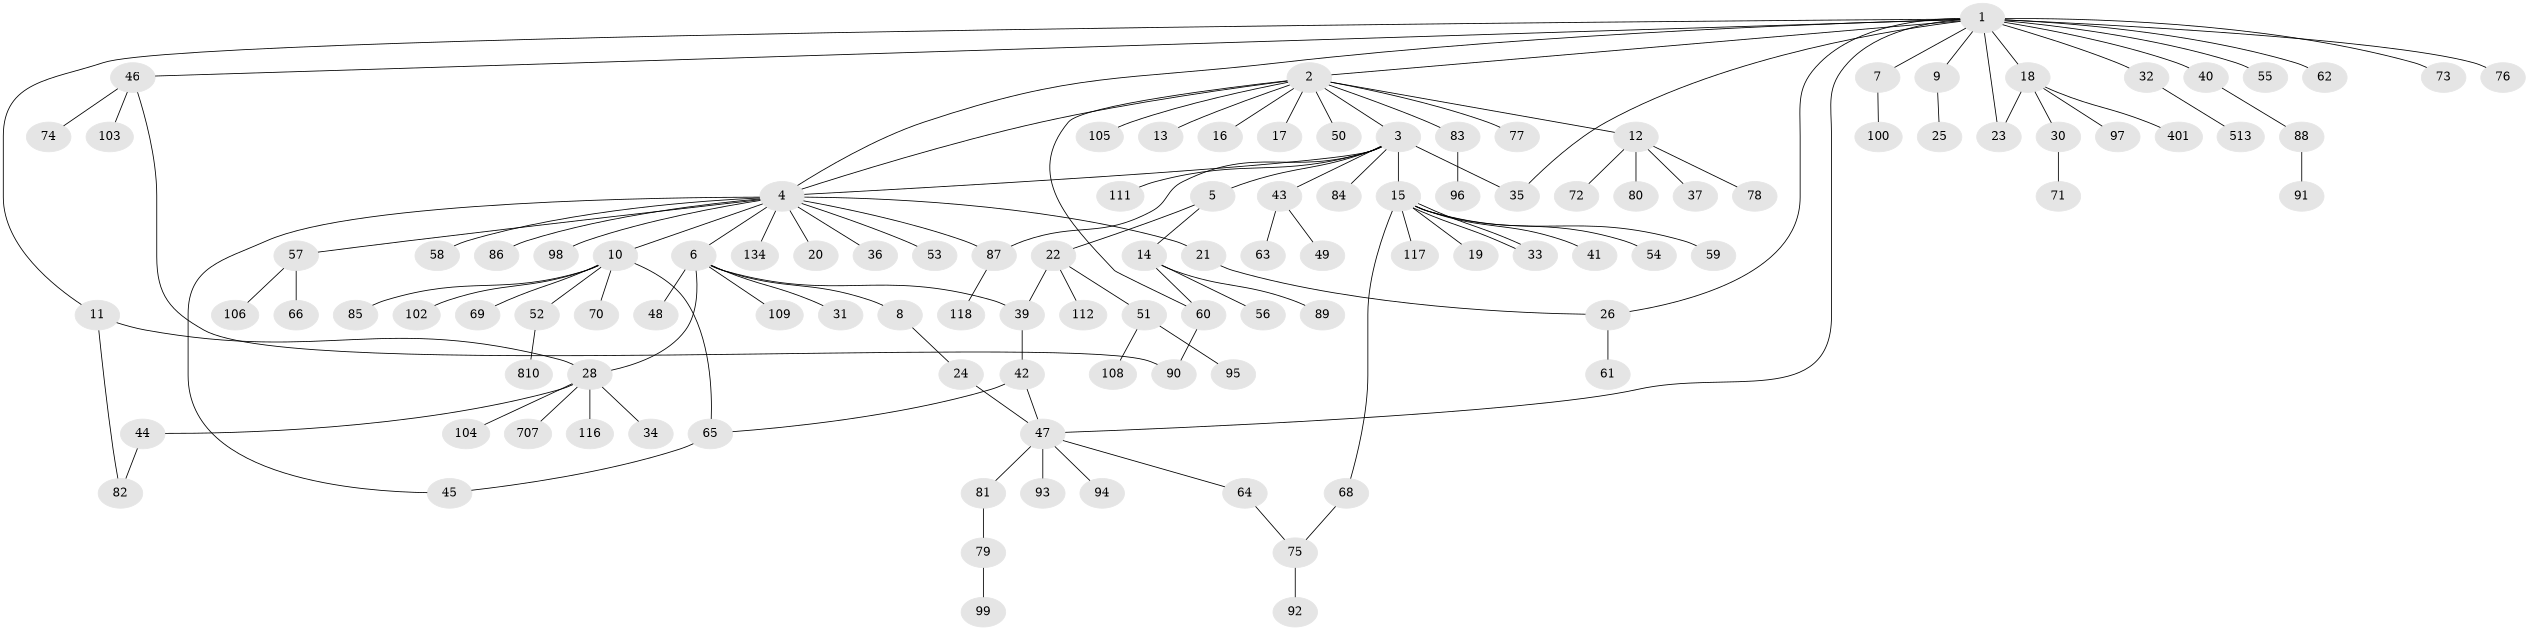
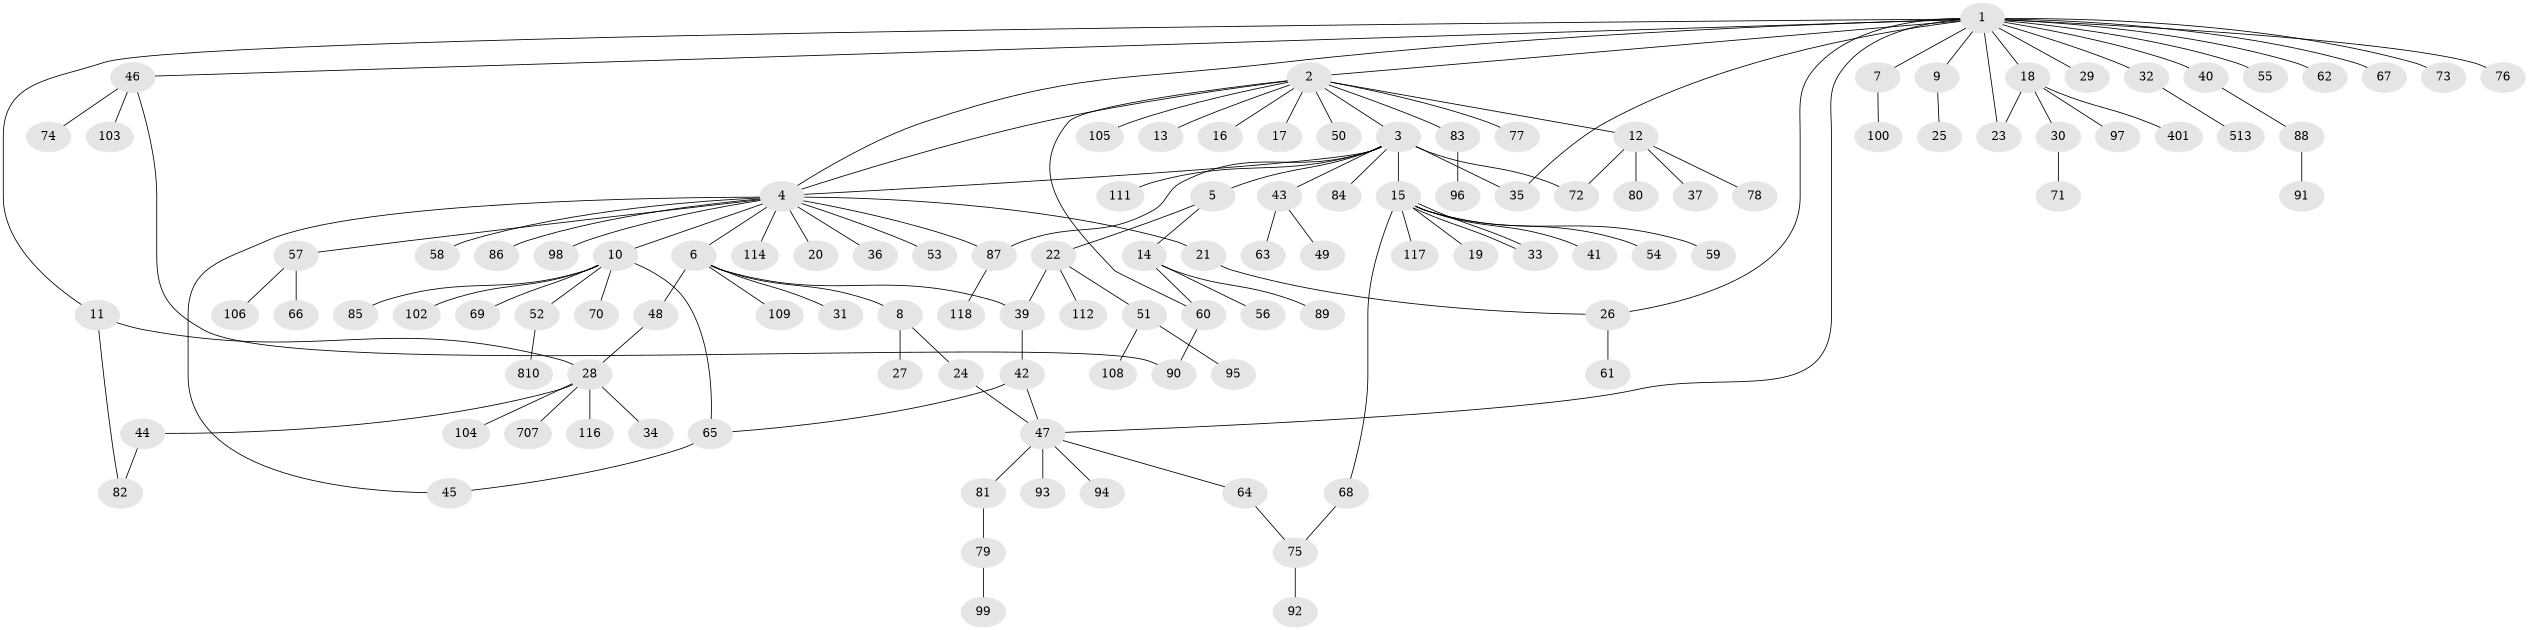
none -> (2087, 78)
none -> (2384, 78)
none -> (1487, 167)
(755, 256) -> (755, 256)
(677, 339) -> (623, 345)
none -> (900, 375)
